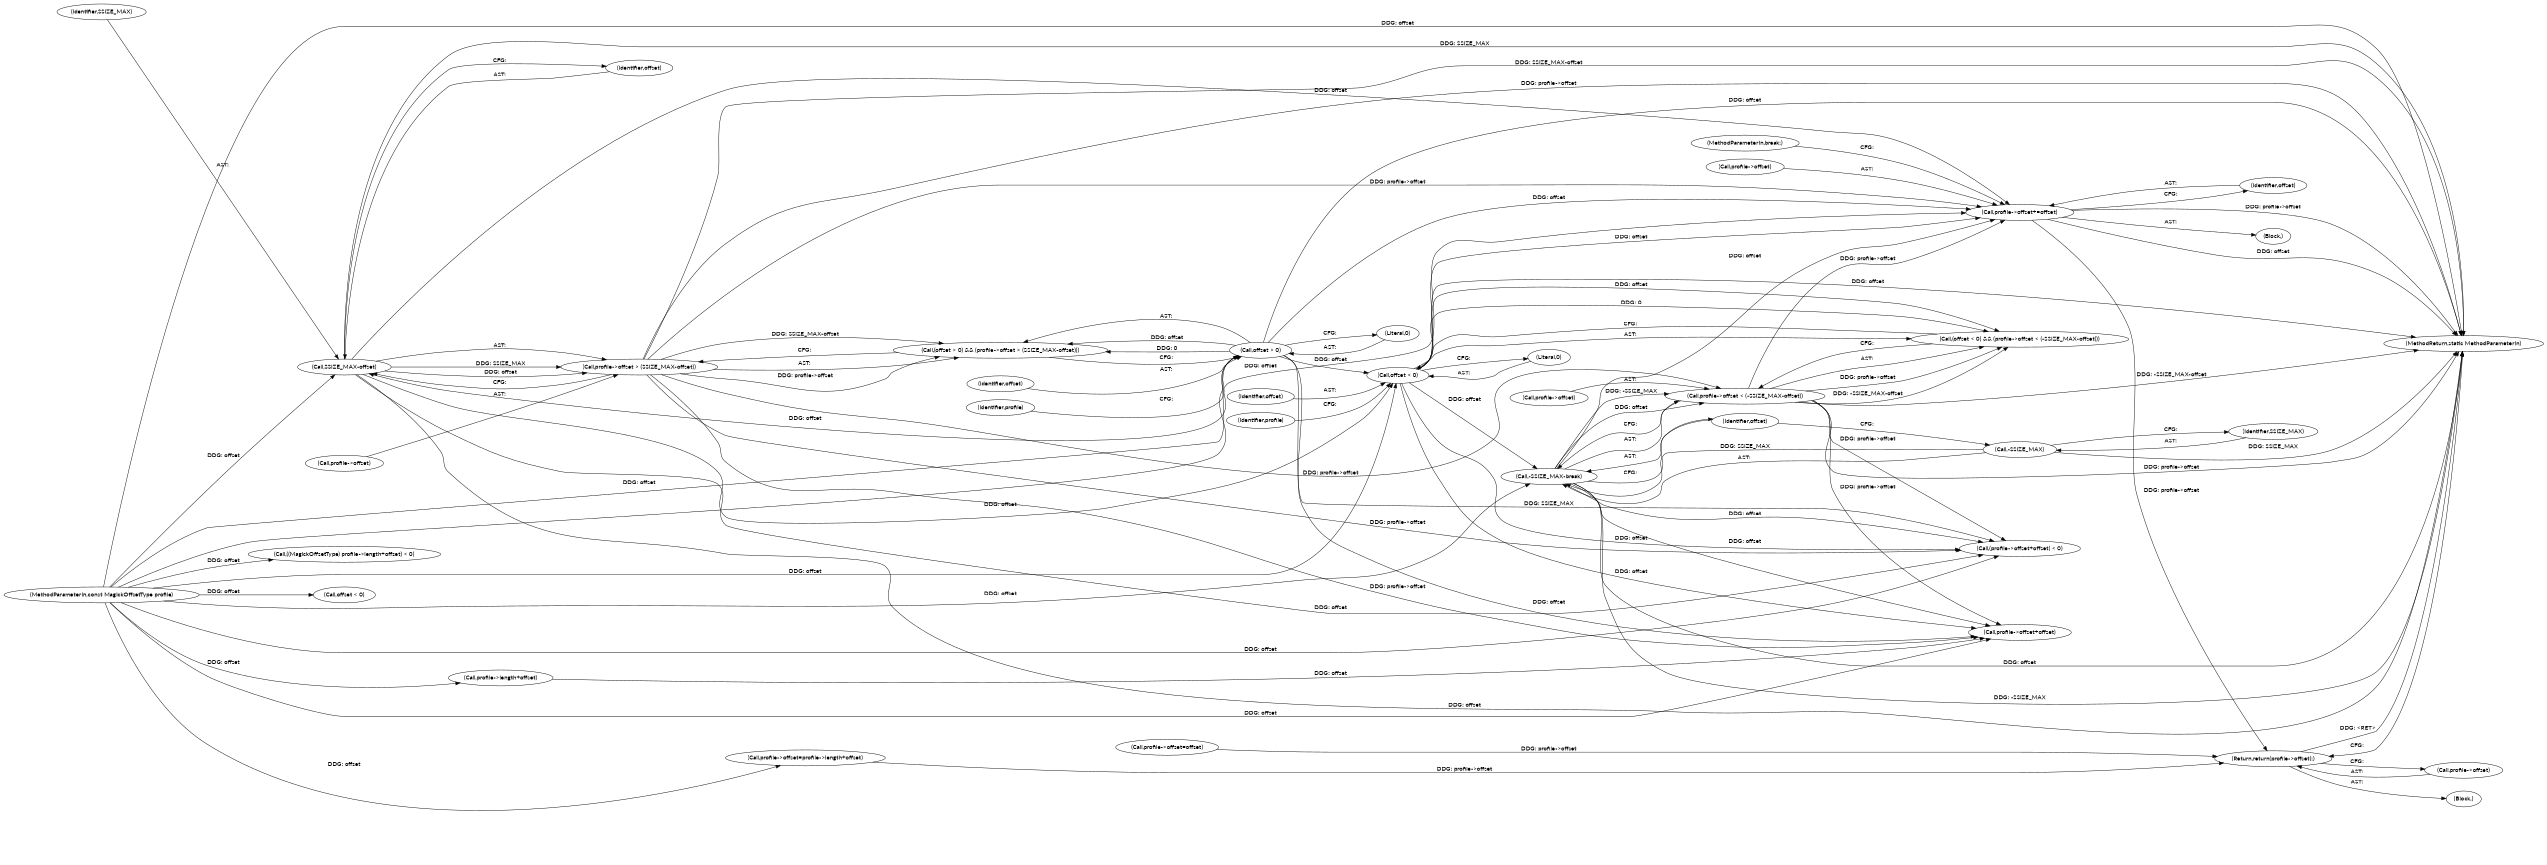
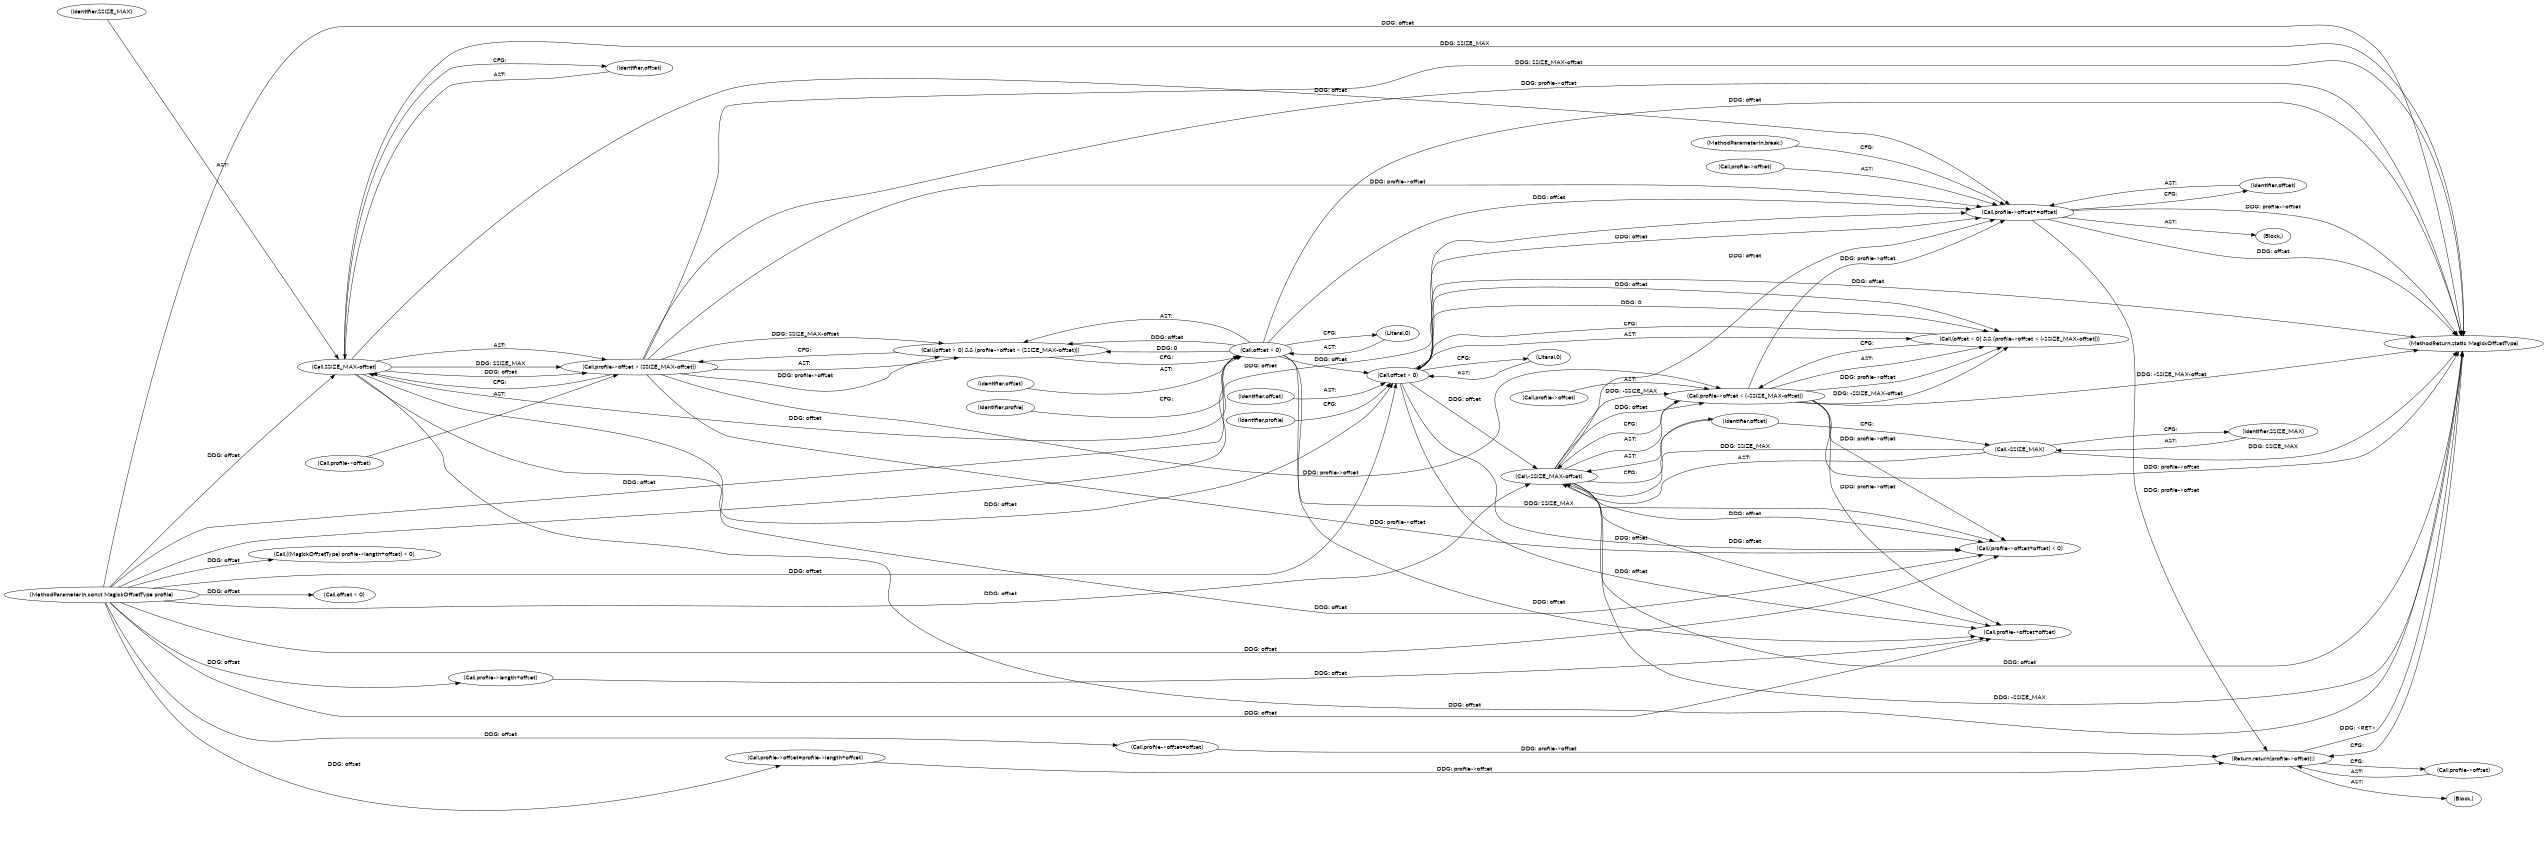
(2464, 344) -> (2464, 344)
(1549, 477) -> (1549, 477)
(1254, 557) -> none
none -> (579, 738)
